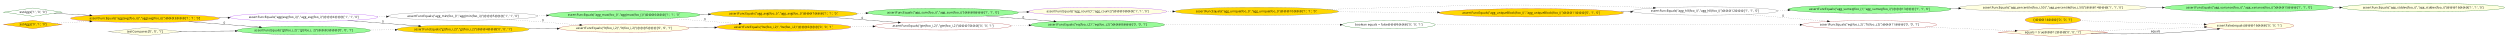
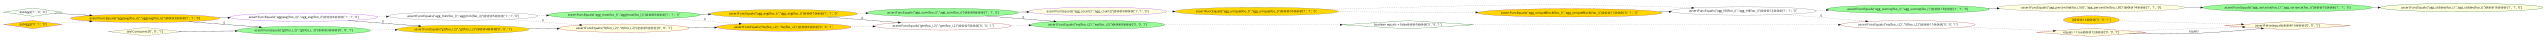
(33, 25) -> (33, 25)
(1389, 25) -> (1408, 25)
(2249, 26) -> (2288, 26)
